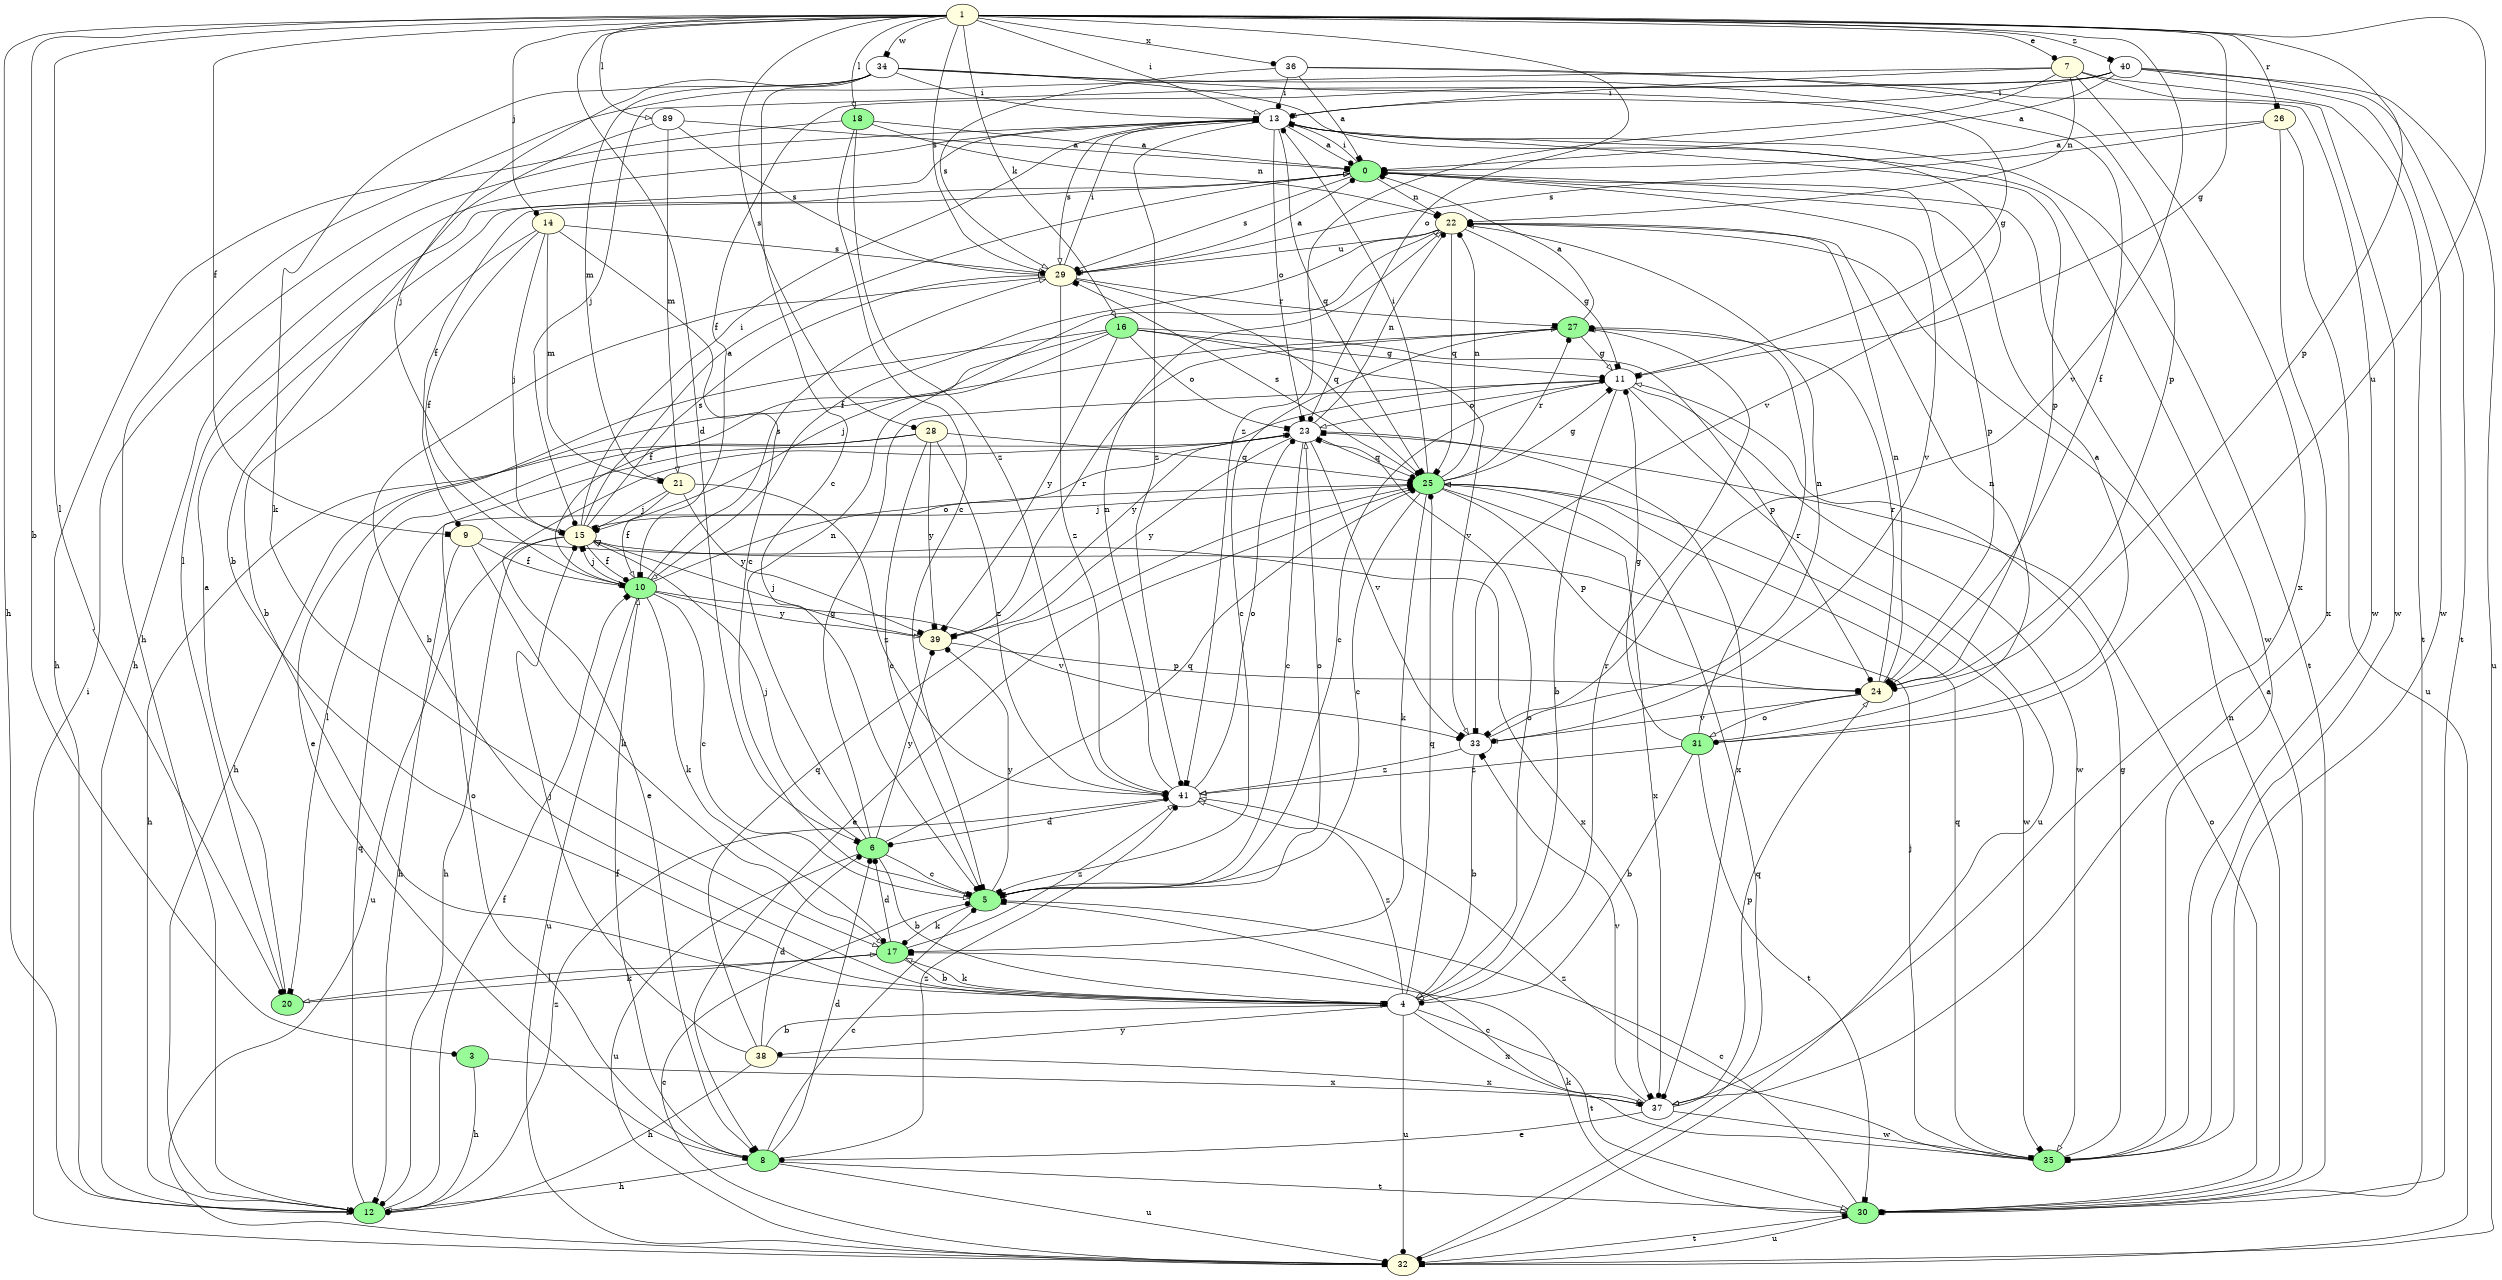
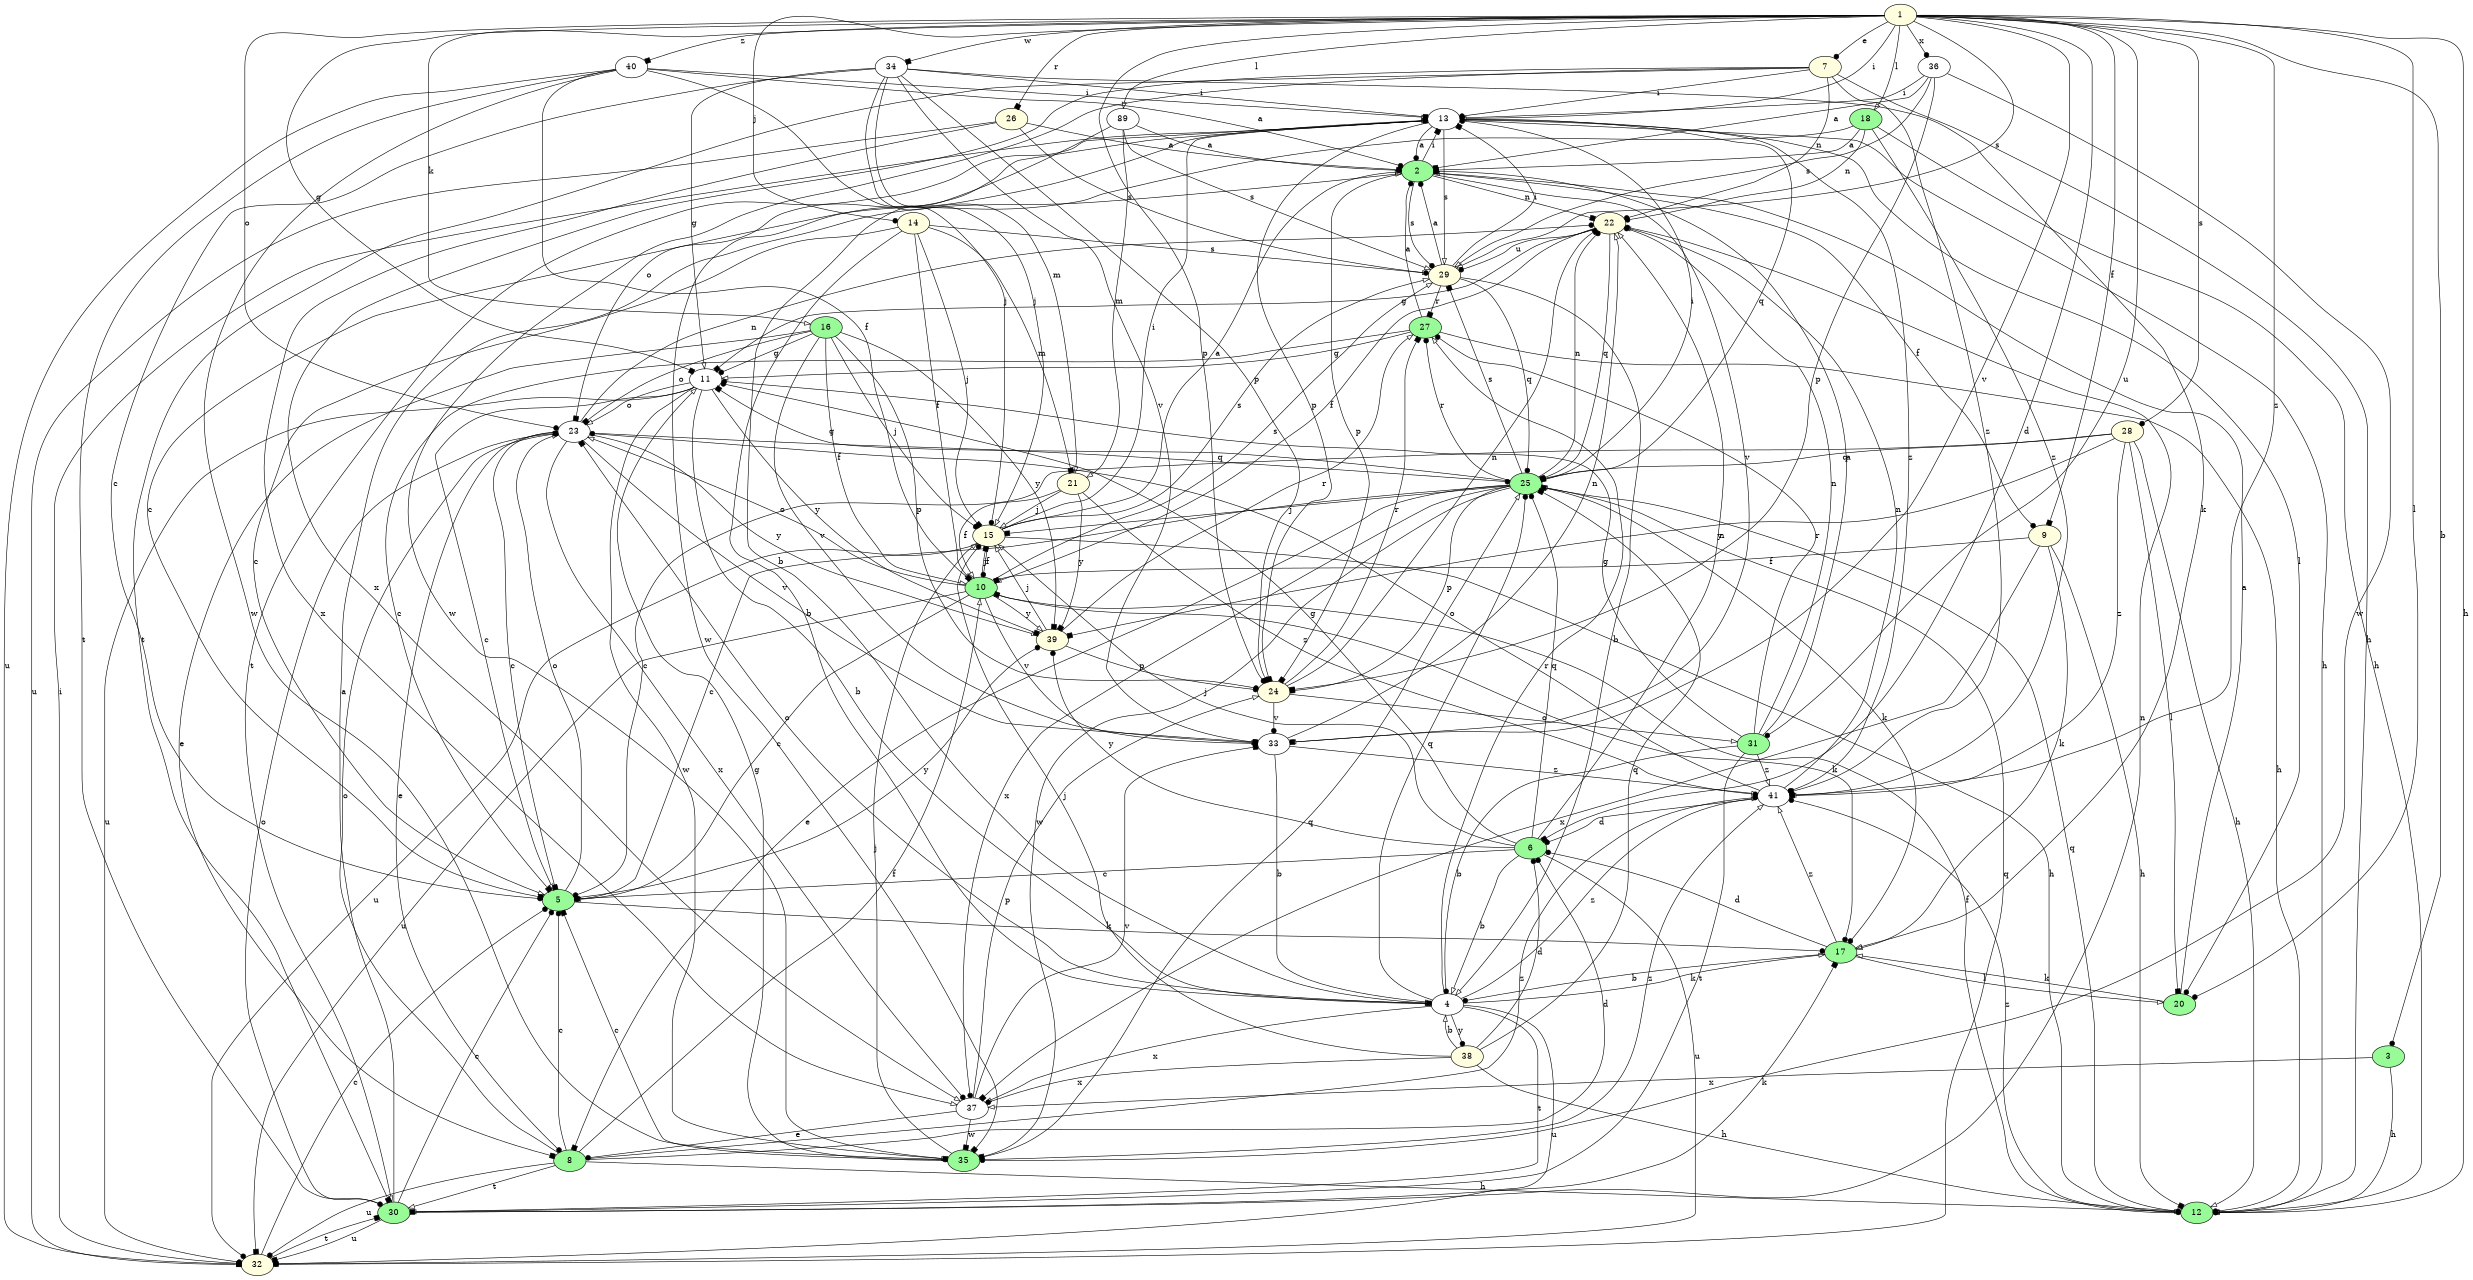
(1365, 171) -> (1418, 171)
(2101, 380) -> (1257, 380)
(1068, 533) -> (2273, 424)
